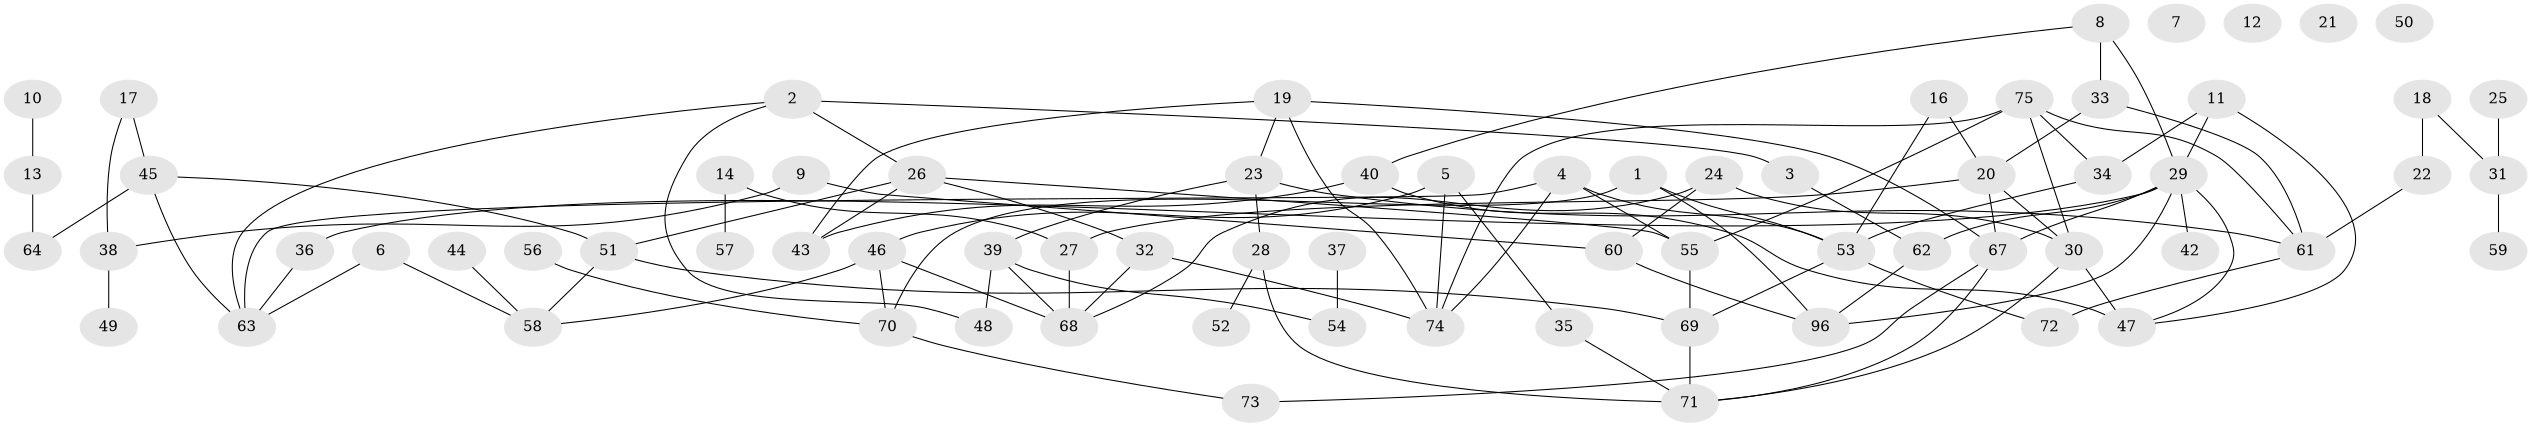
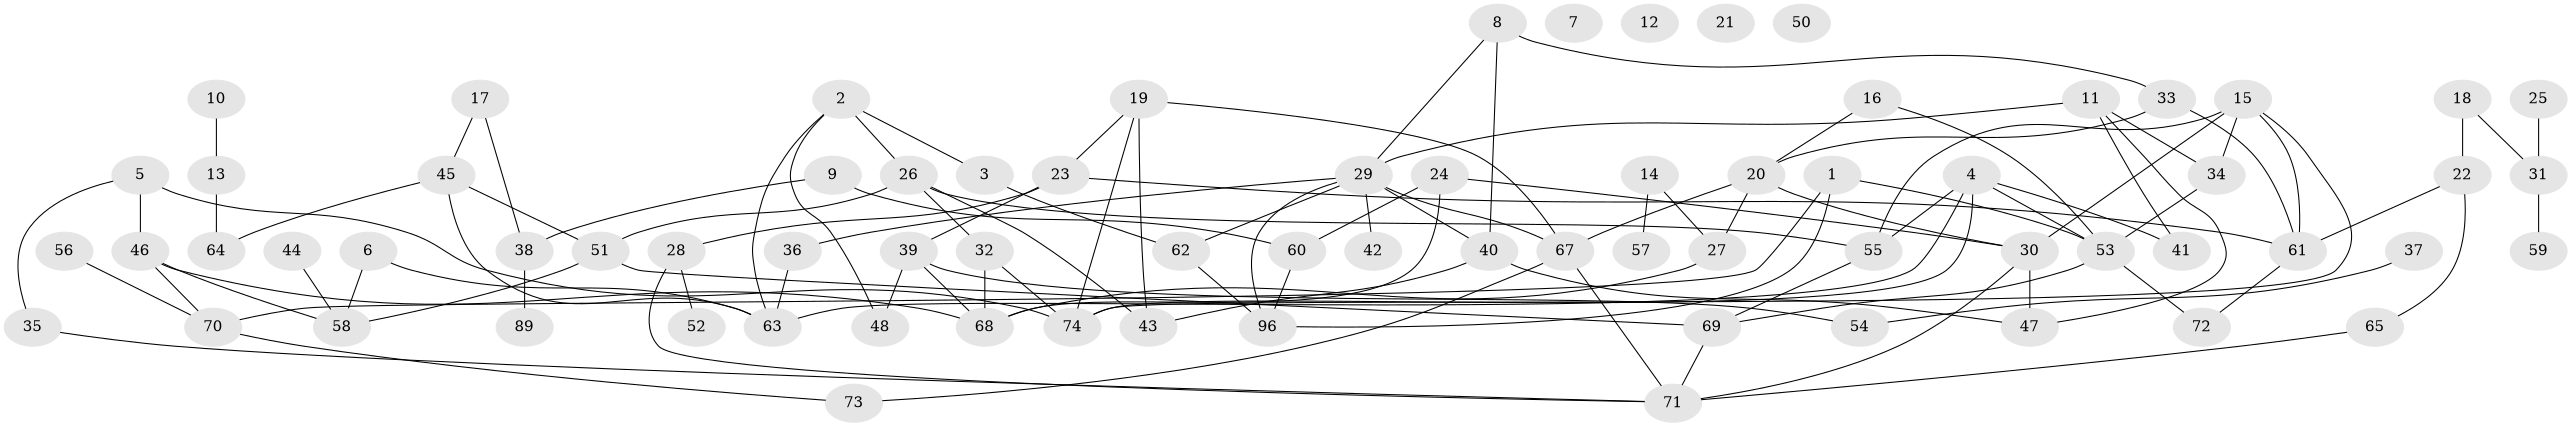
(2025, 99) -> (2243, 99)
none -> (2182, 251)
(2232, 261) -> (1427, 213)
(109, 327) -> (525, 327)
none -> (2375, 327)
